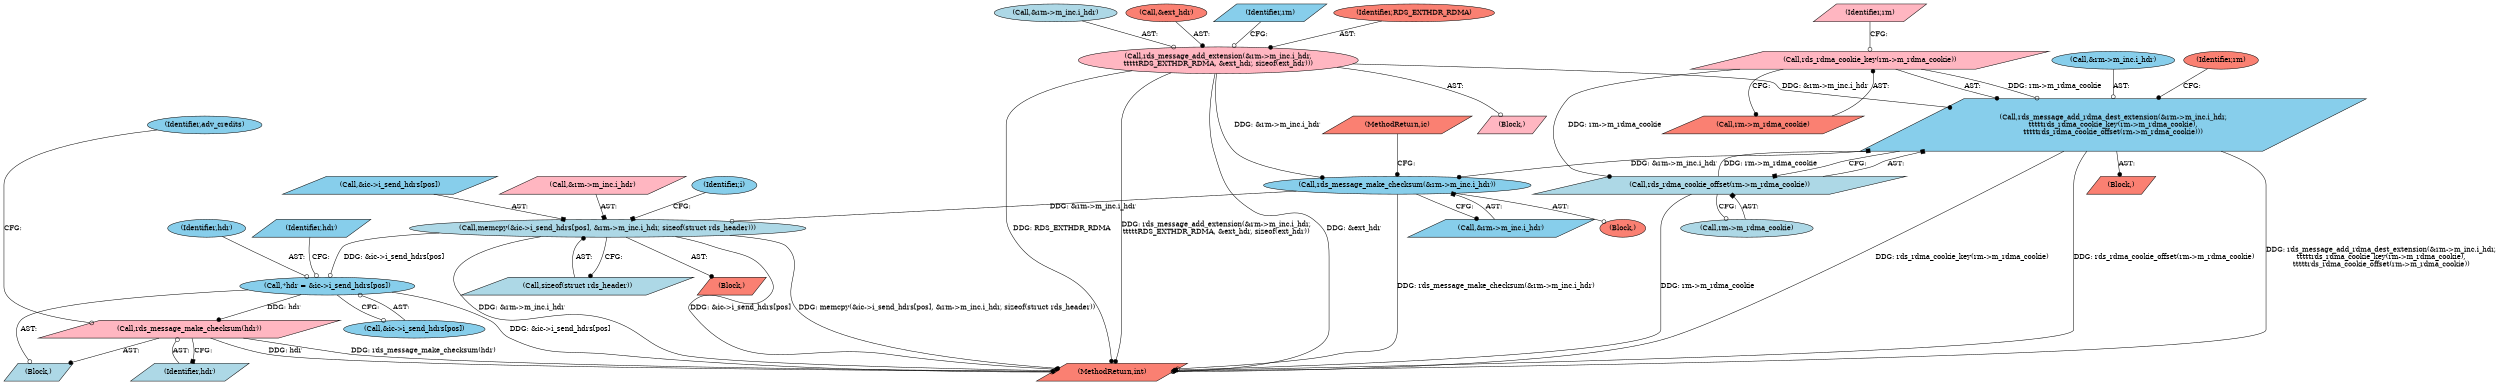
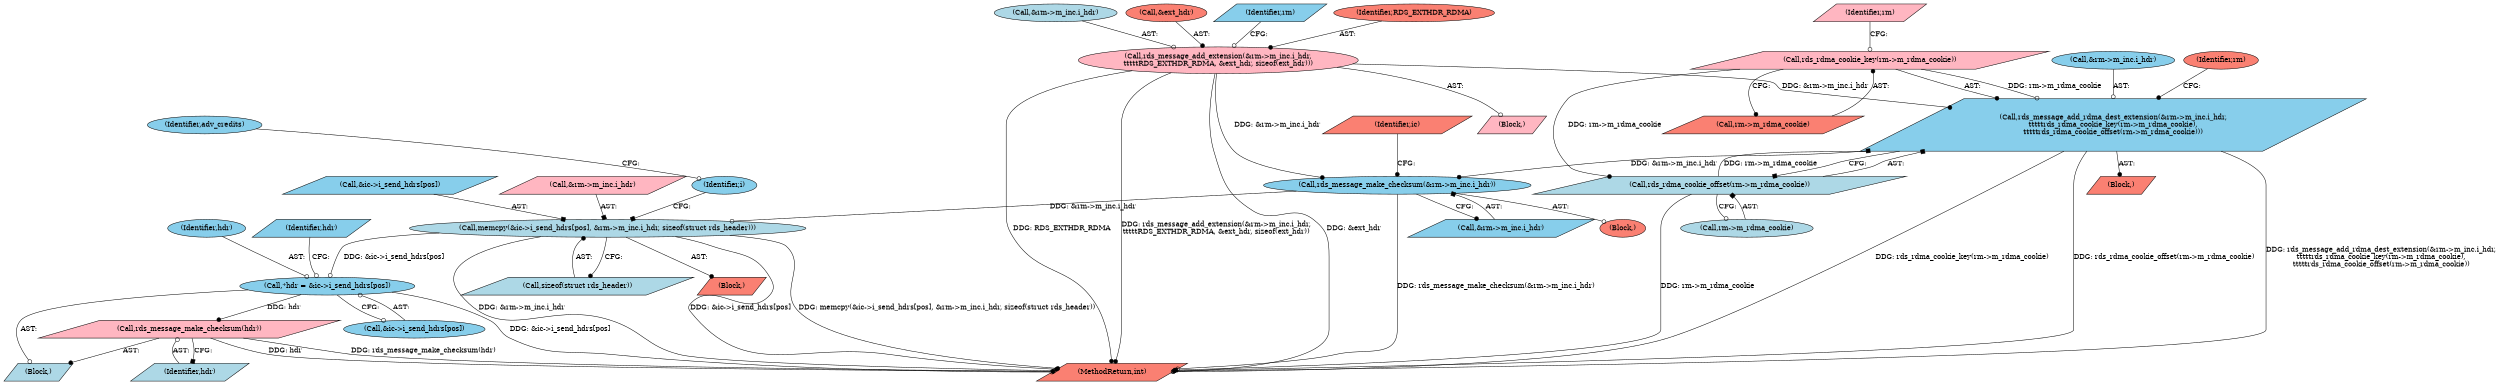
(1397, 125) -> (1397, 125)
(4, 200) -> (477, 149)
